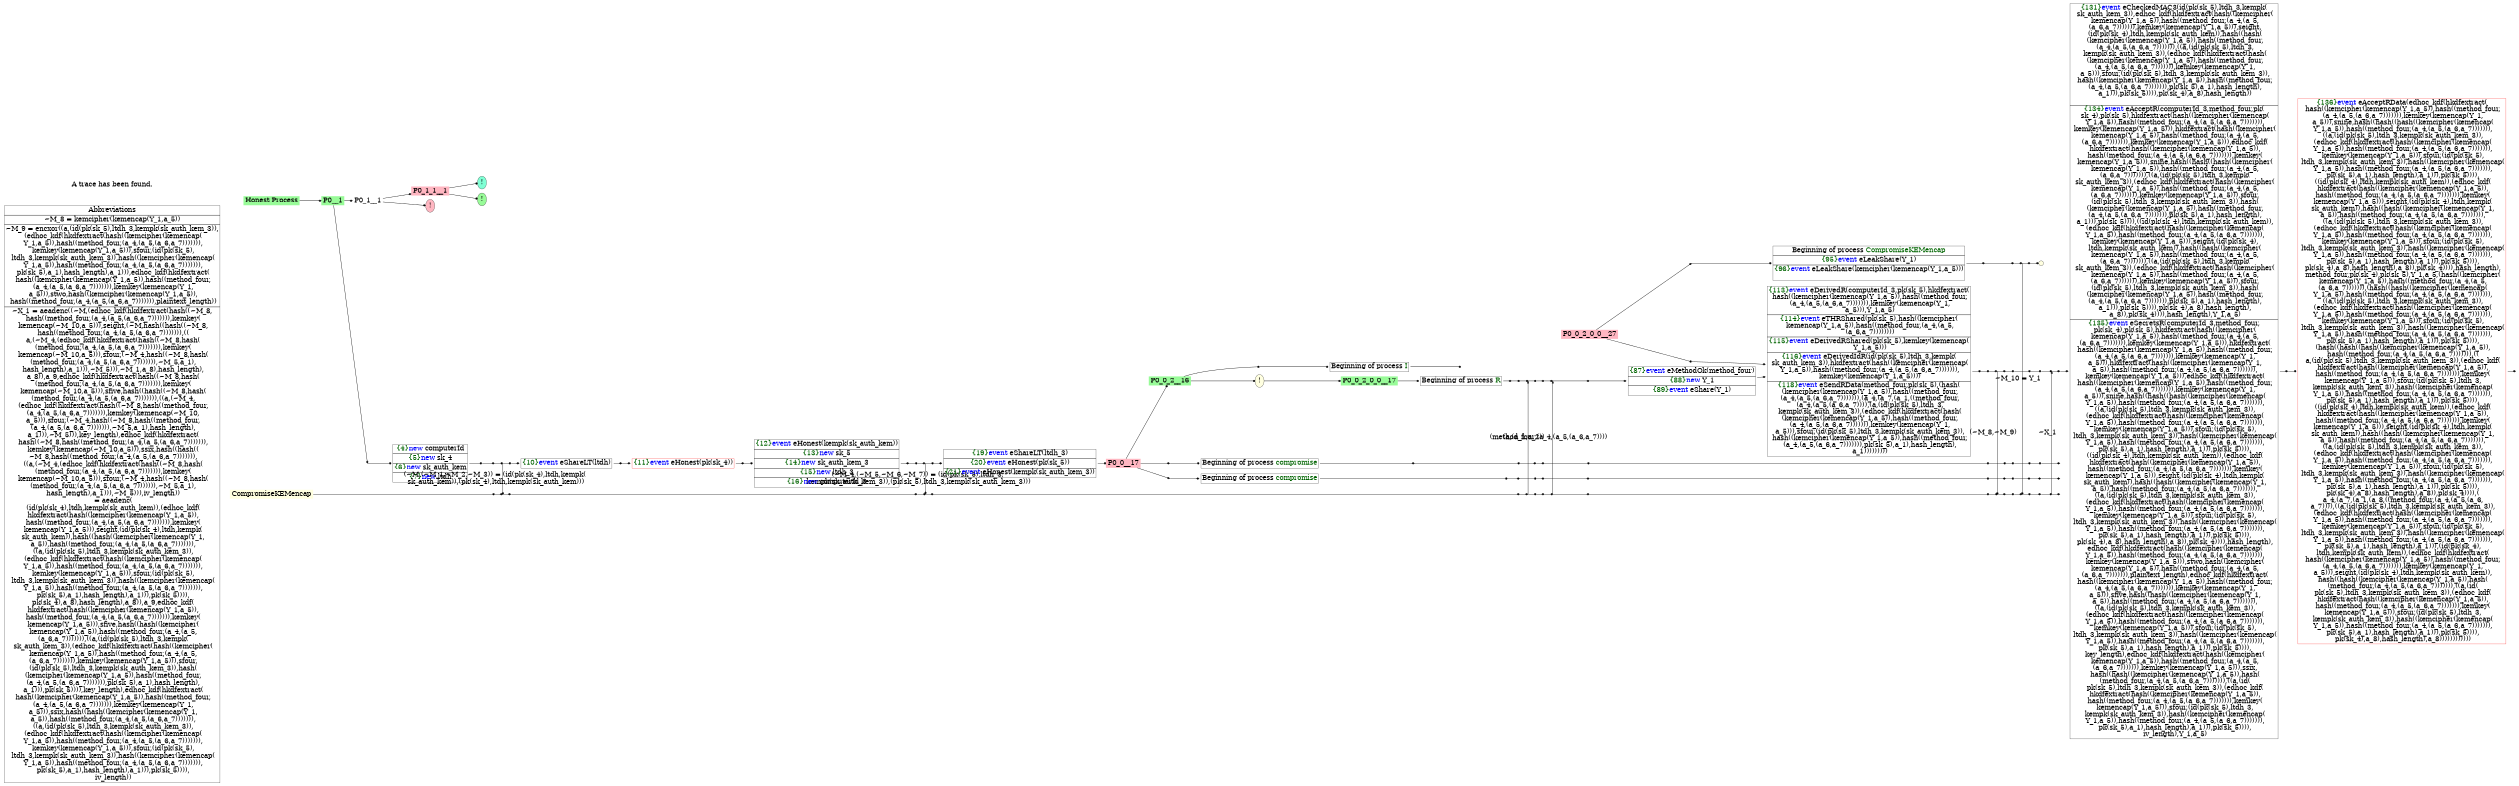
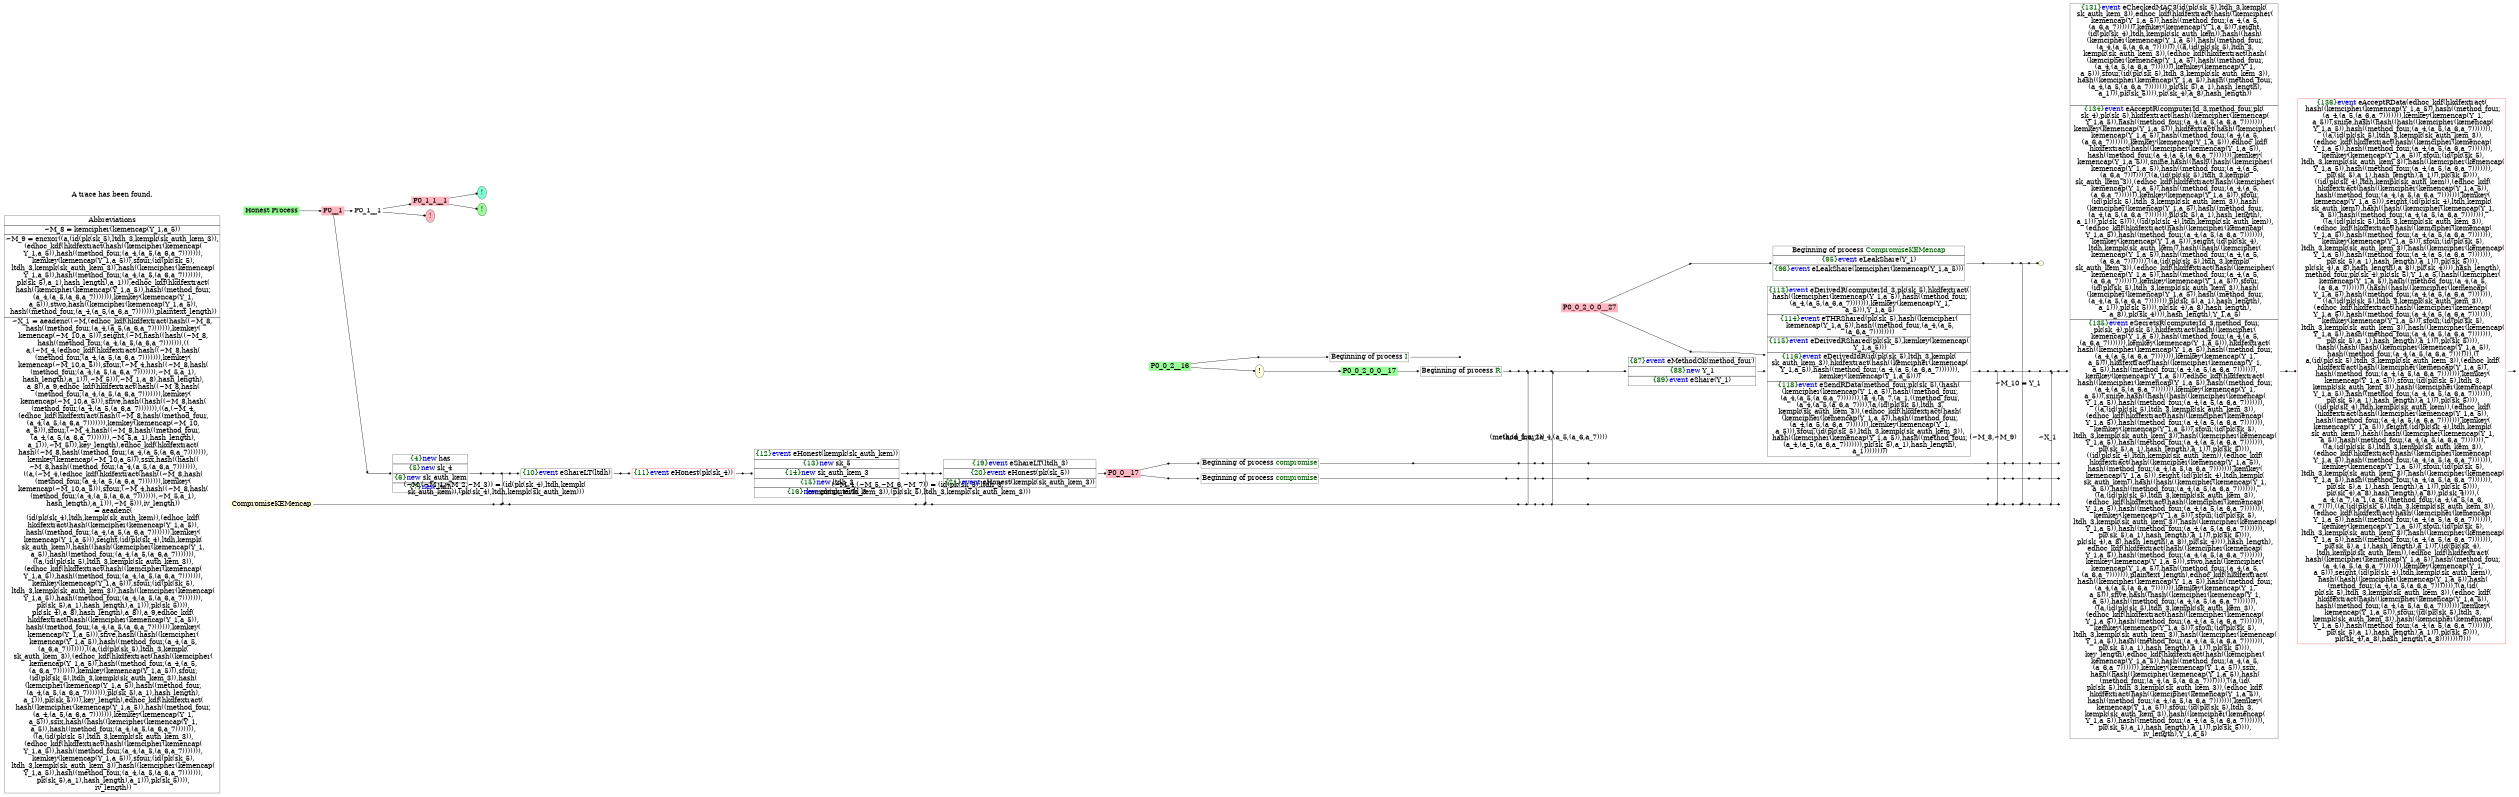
(333, 201) -> (333, 211)
(1146, 423) -> none
(445, 449) -> (445, 459)
